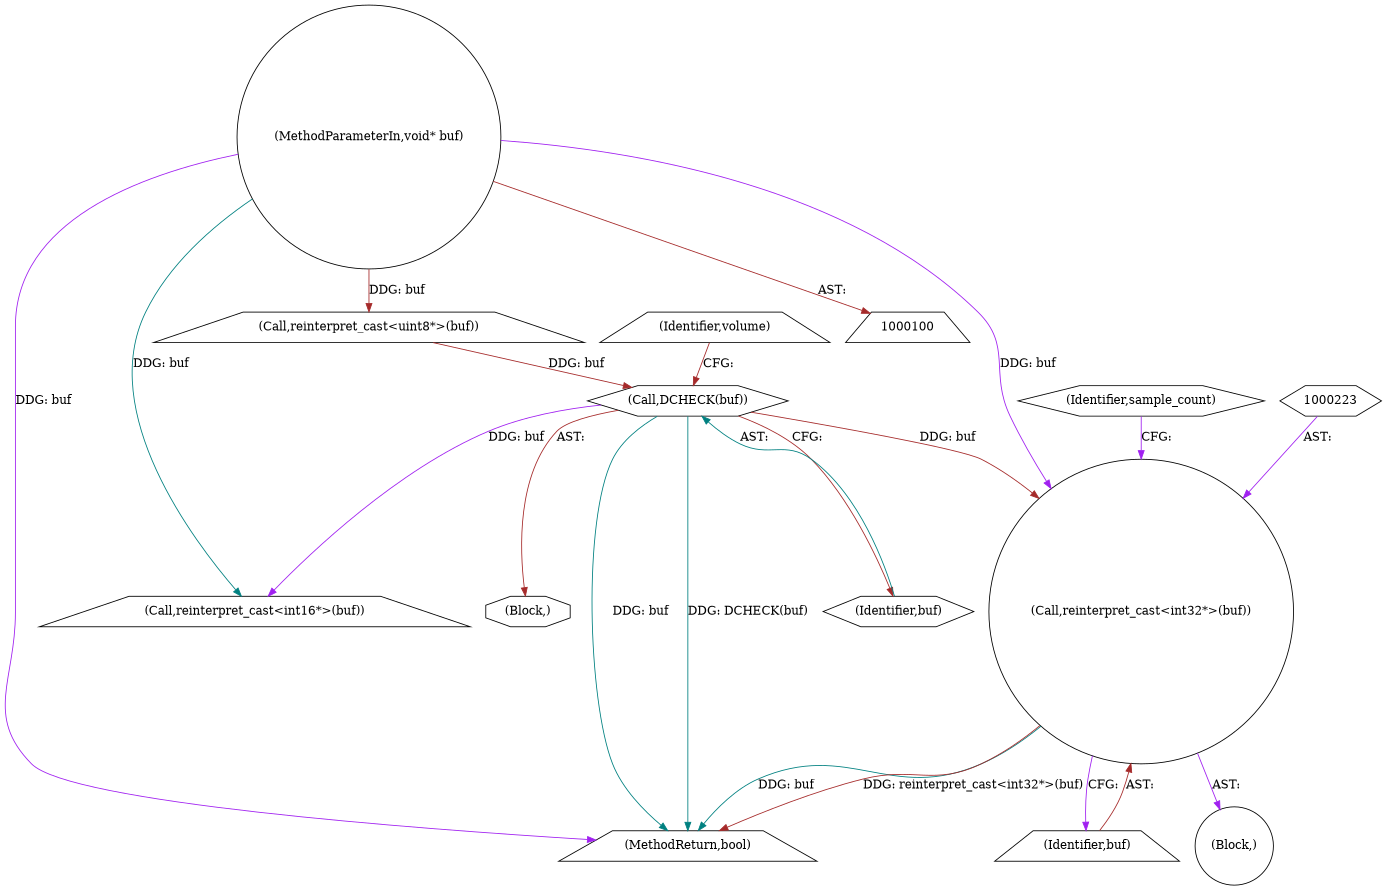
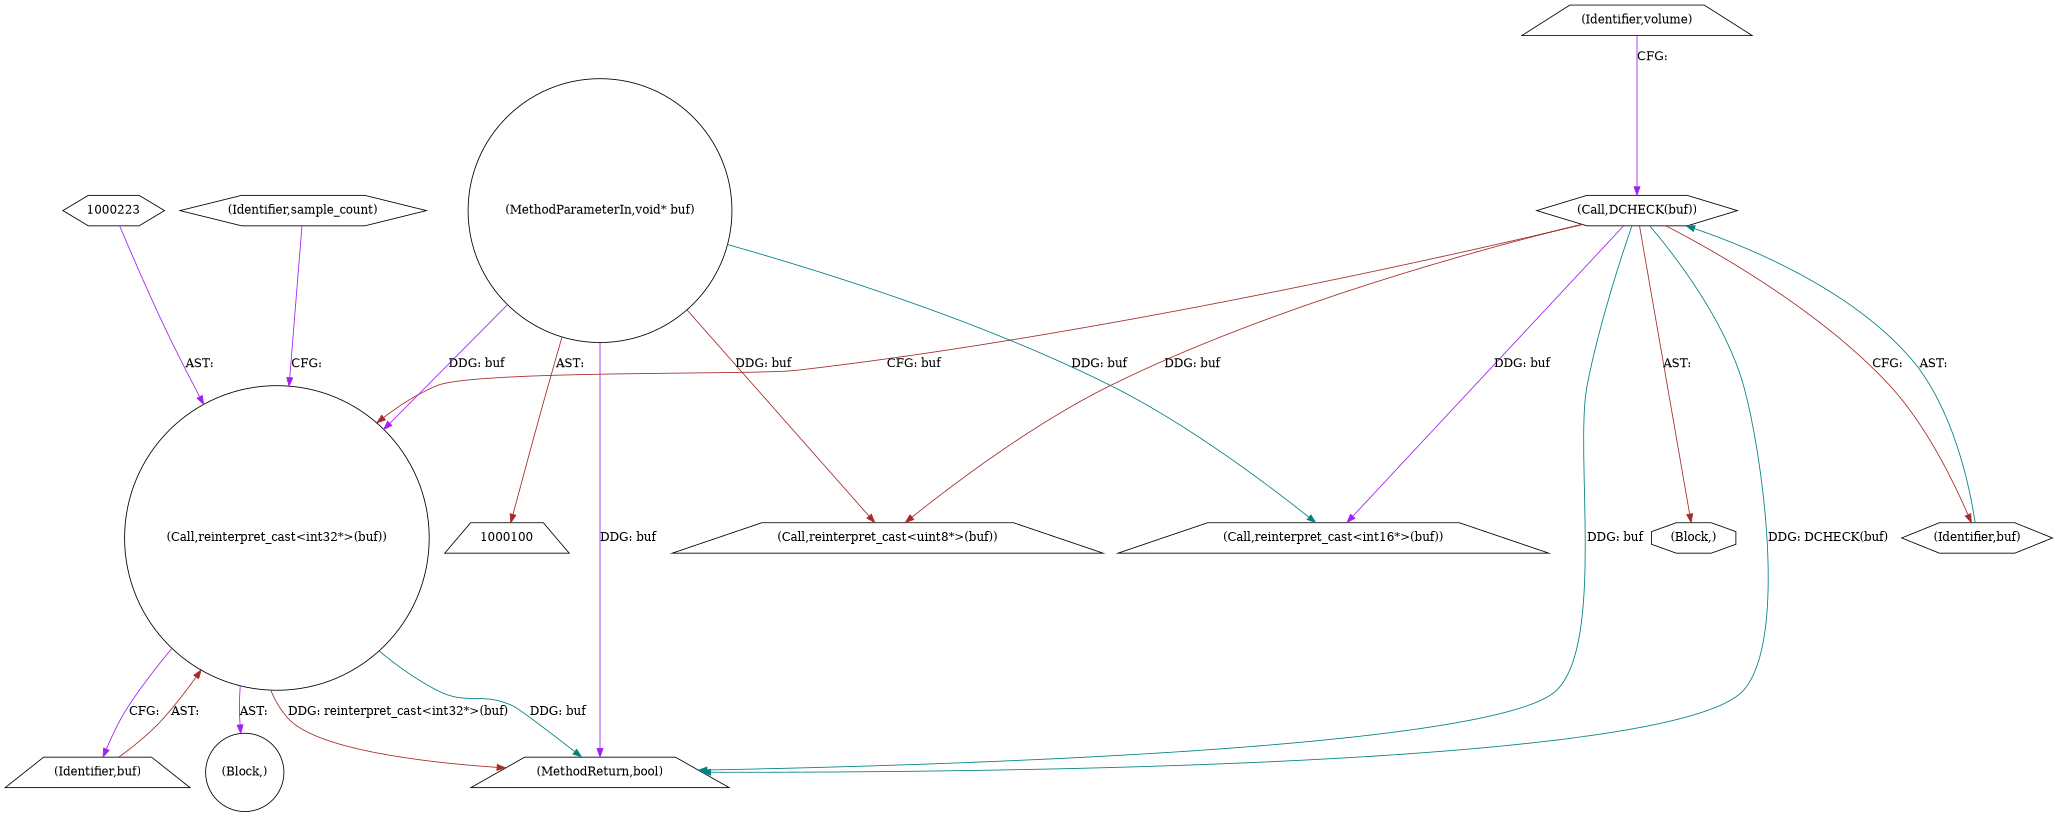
(703, 360) -> (1637, 111)
(528, 364) -> (1230, 334)
(948, 438) -> (914, 364)
